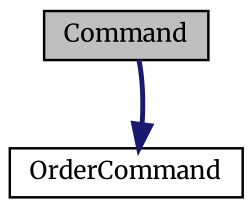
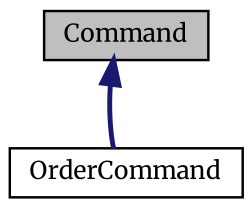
(143, 92) -> (110, 117)
